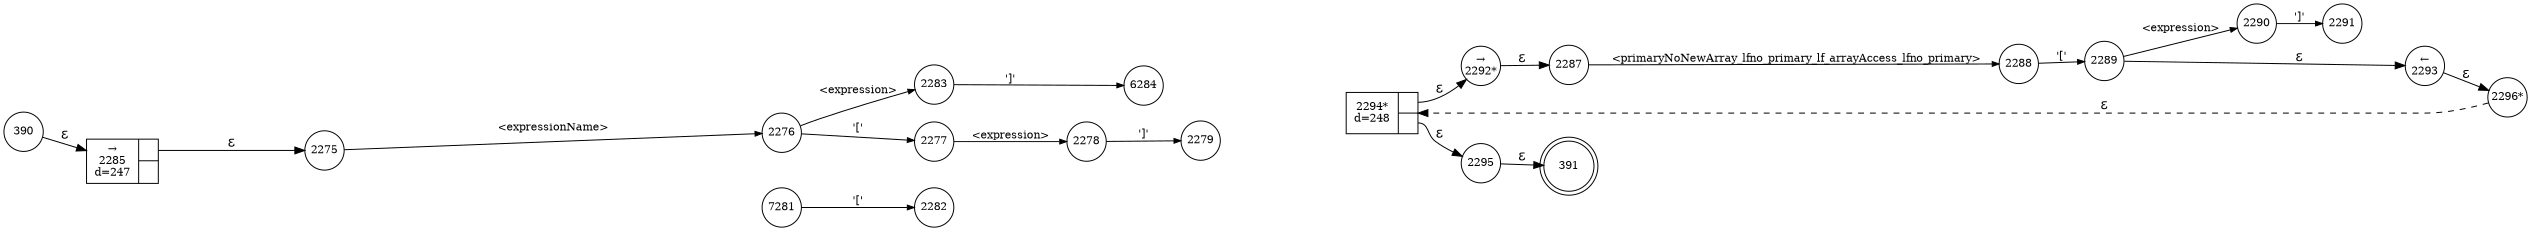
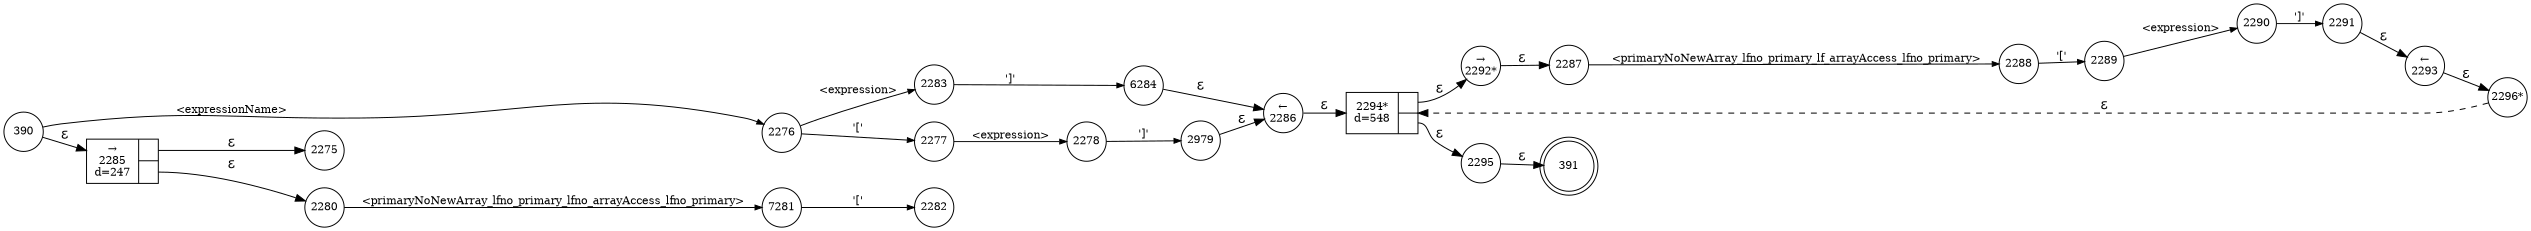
(2260, 63) -> (2379, 42)
none -> (1283, 113)
(1372, 118) -> (1372, 118)
(1201, 141) -> (1201, 141)
(550, 142) -> (401, 117)
none -> (324, 207)
